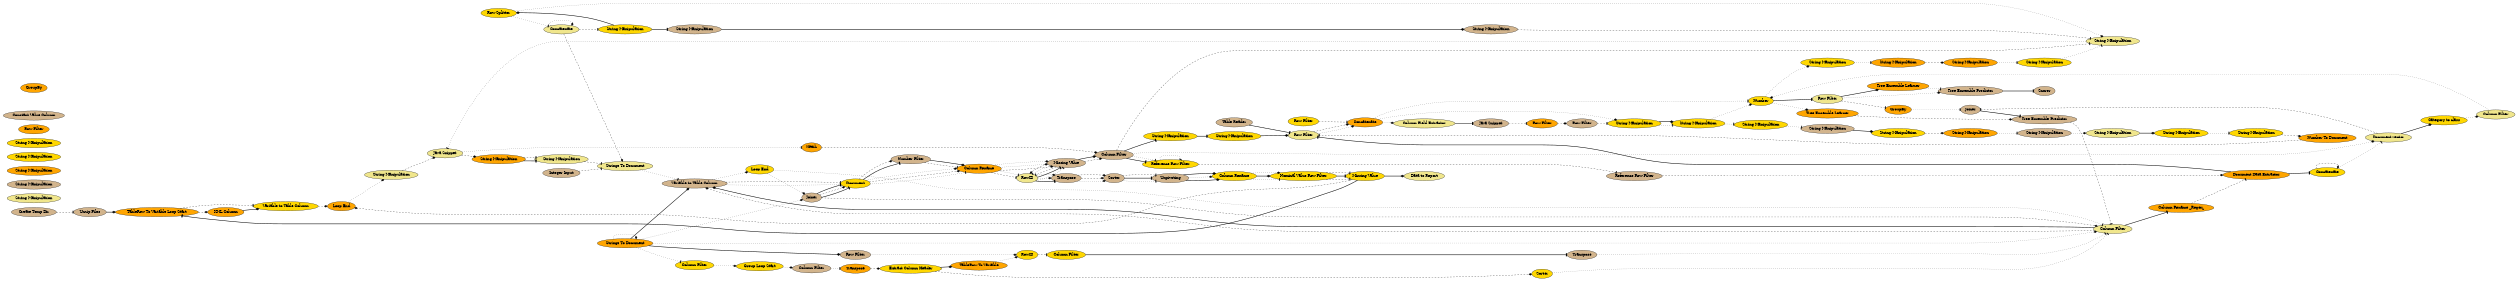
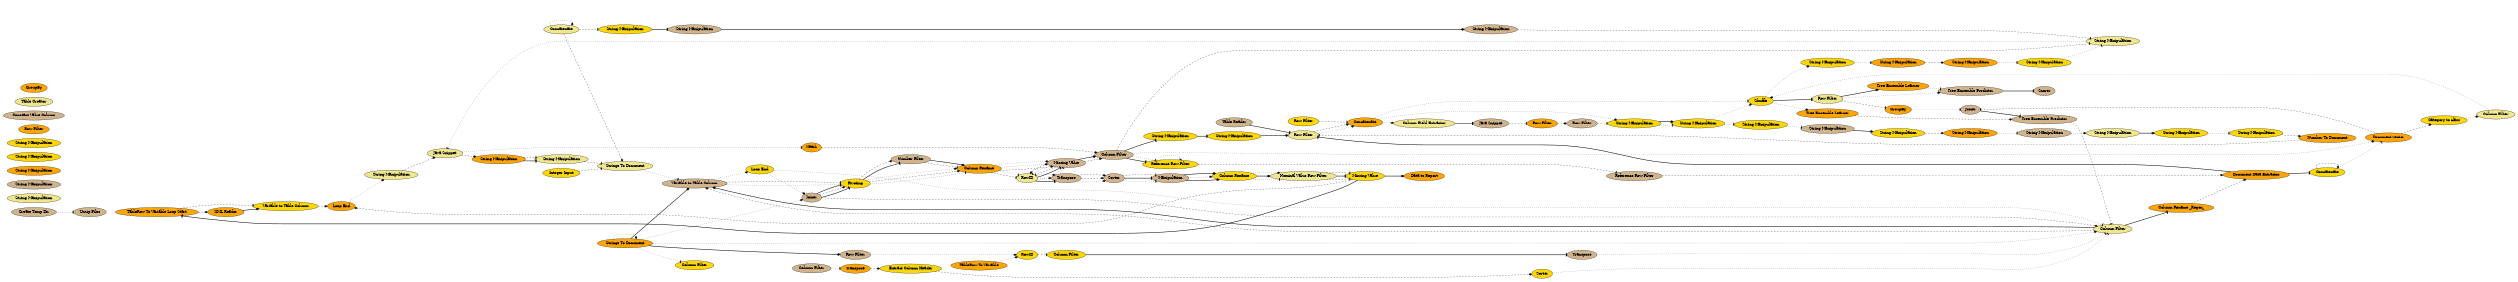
(499, 13) -> none
(1761, 101) -> (1761, 101)
none -> (34, 102)
(2415, 129) -> (2415, 129)
(2388, 137) -> (2388, 137)
(561, 173) -> (561, 173)
(1303, 176) -> (1303, 176)
(1424, 176) -> (1424, 176)
(1170, 178) -> (1170, 178)
(855, 183) -> (855, 183)
(2218, 192) -> (2218, 192)
(64, 212) -> (64, 212)
(109, 212) -> none
(226, 212) -> (226, 212)
(760, 266) -> none
(945, 267) -> none
